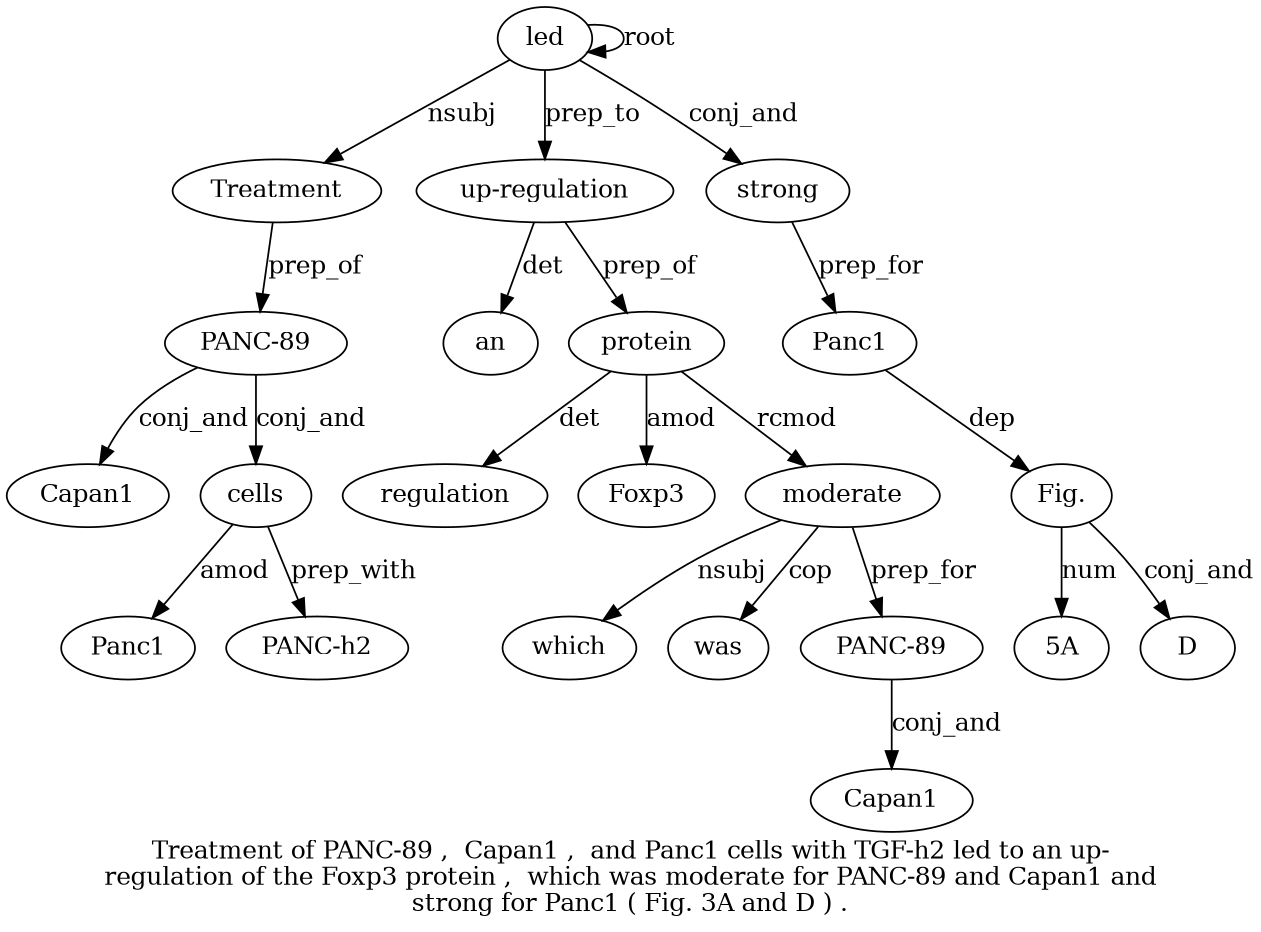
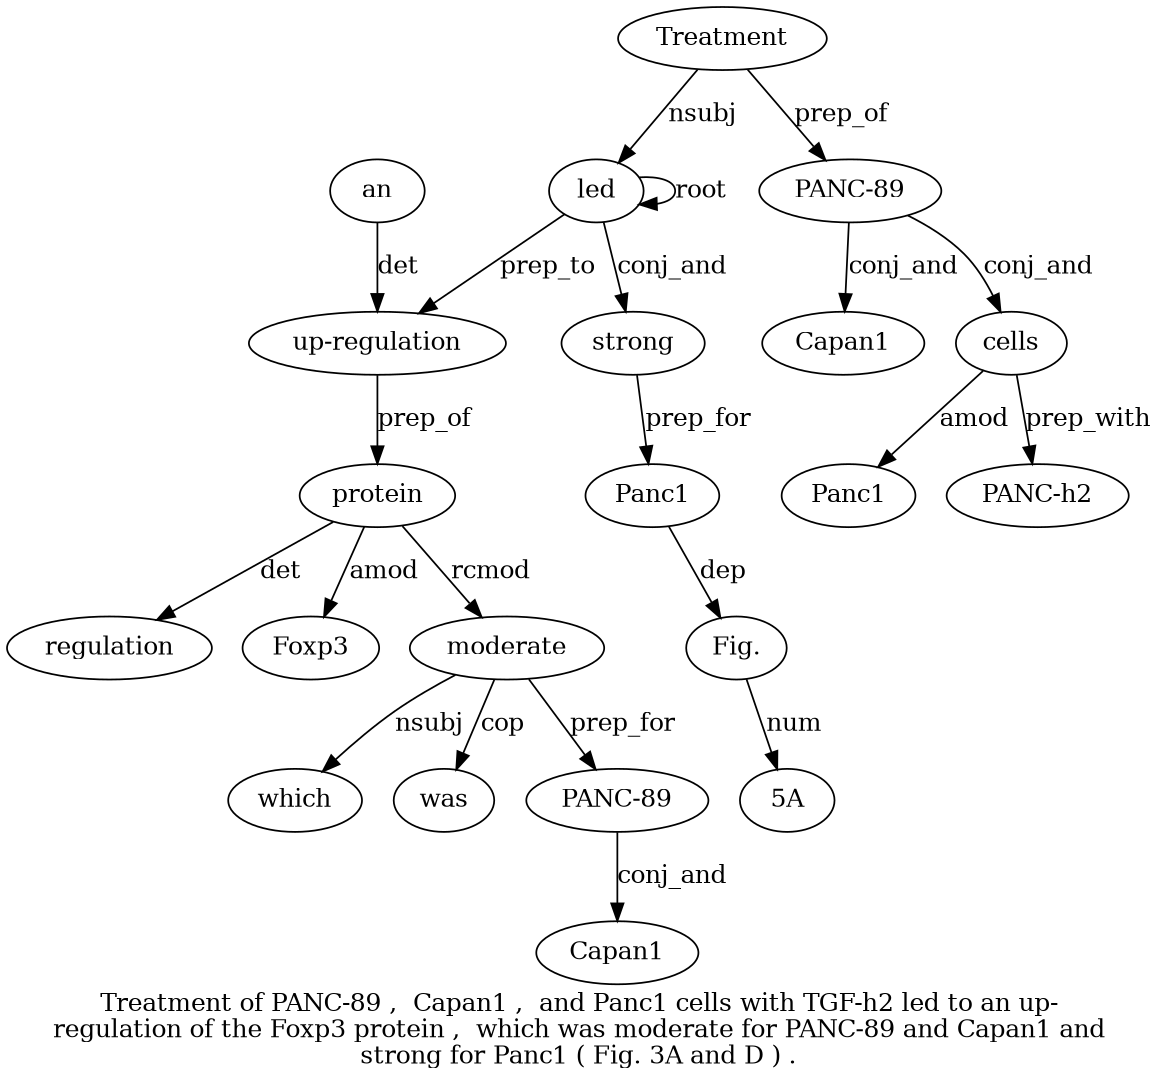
(425, 107) -> (664, 109)
(521, 259) -> (377, 258)
(1188, 648) -> none
